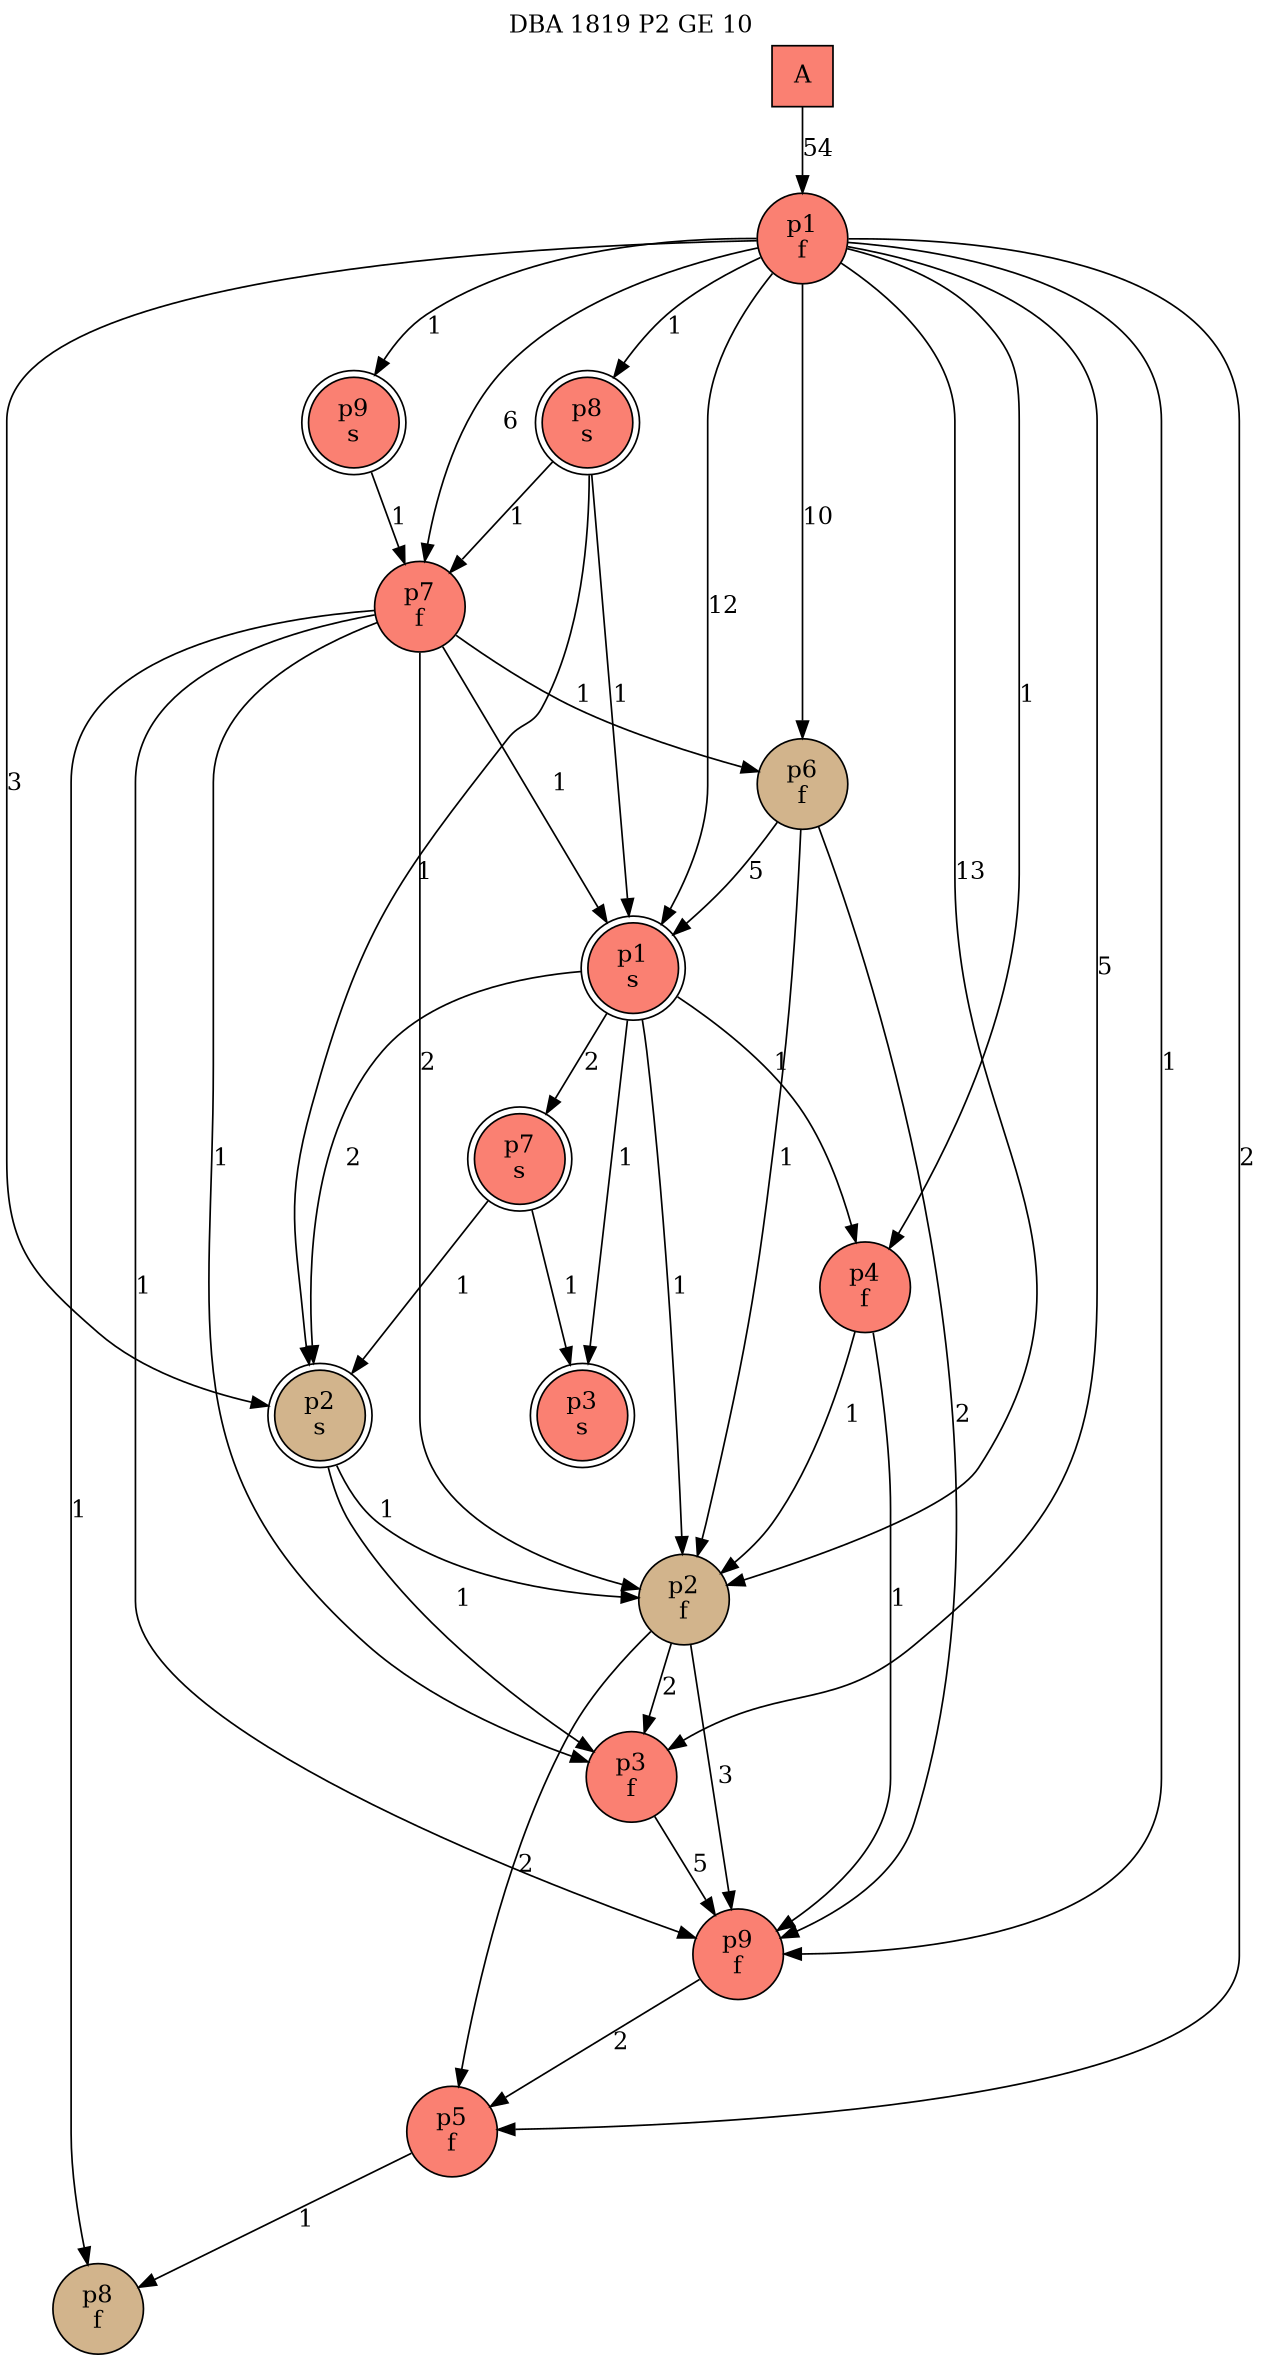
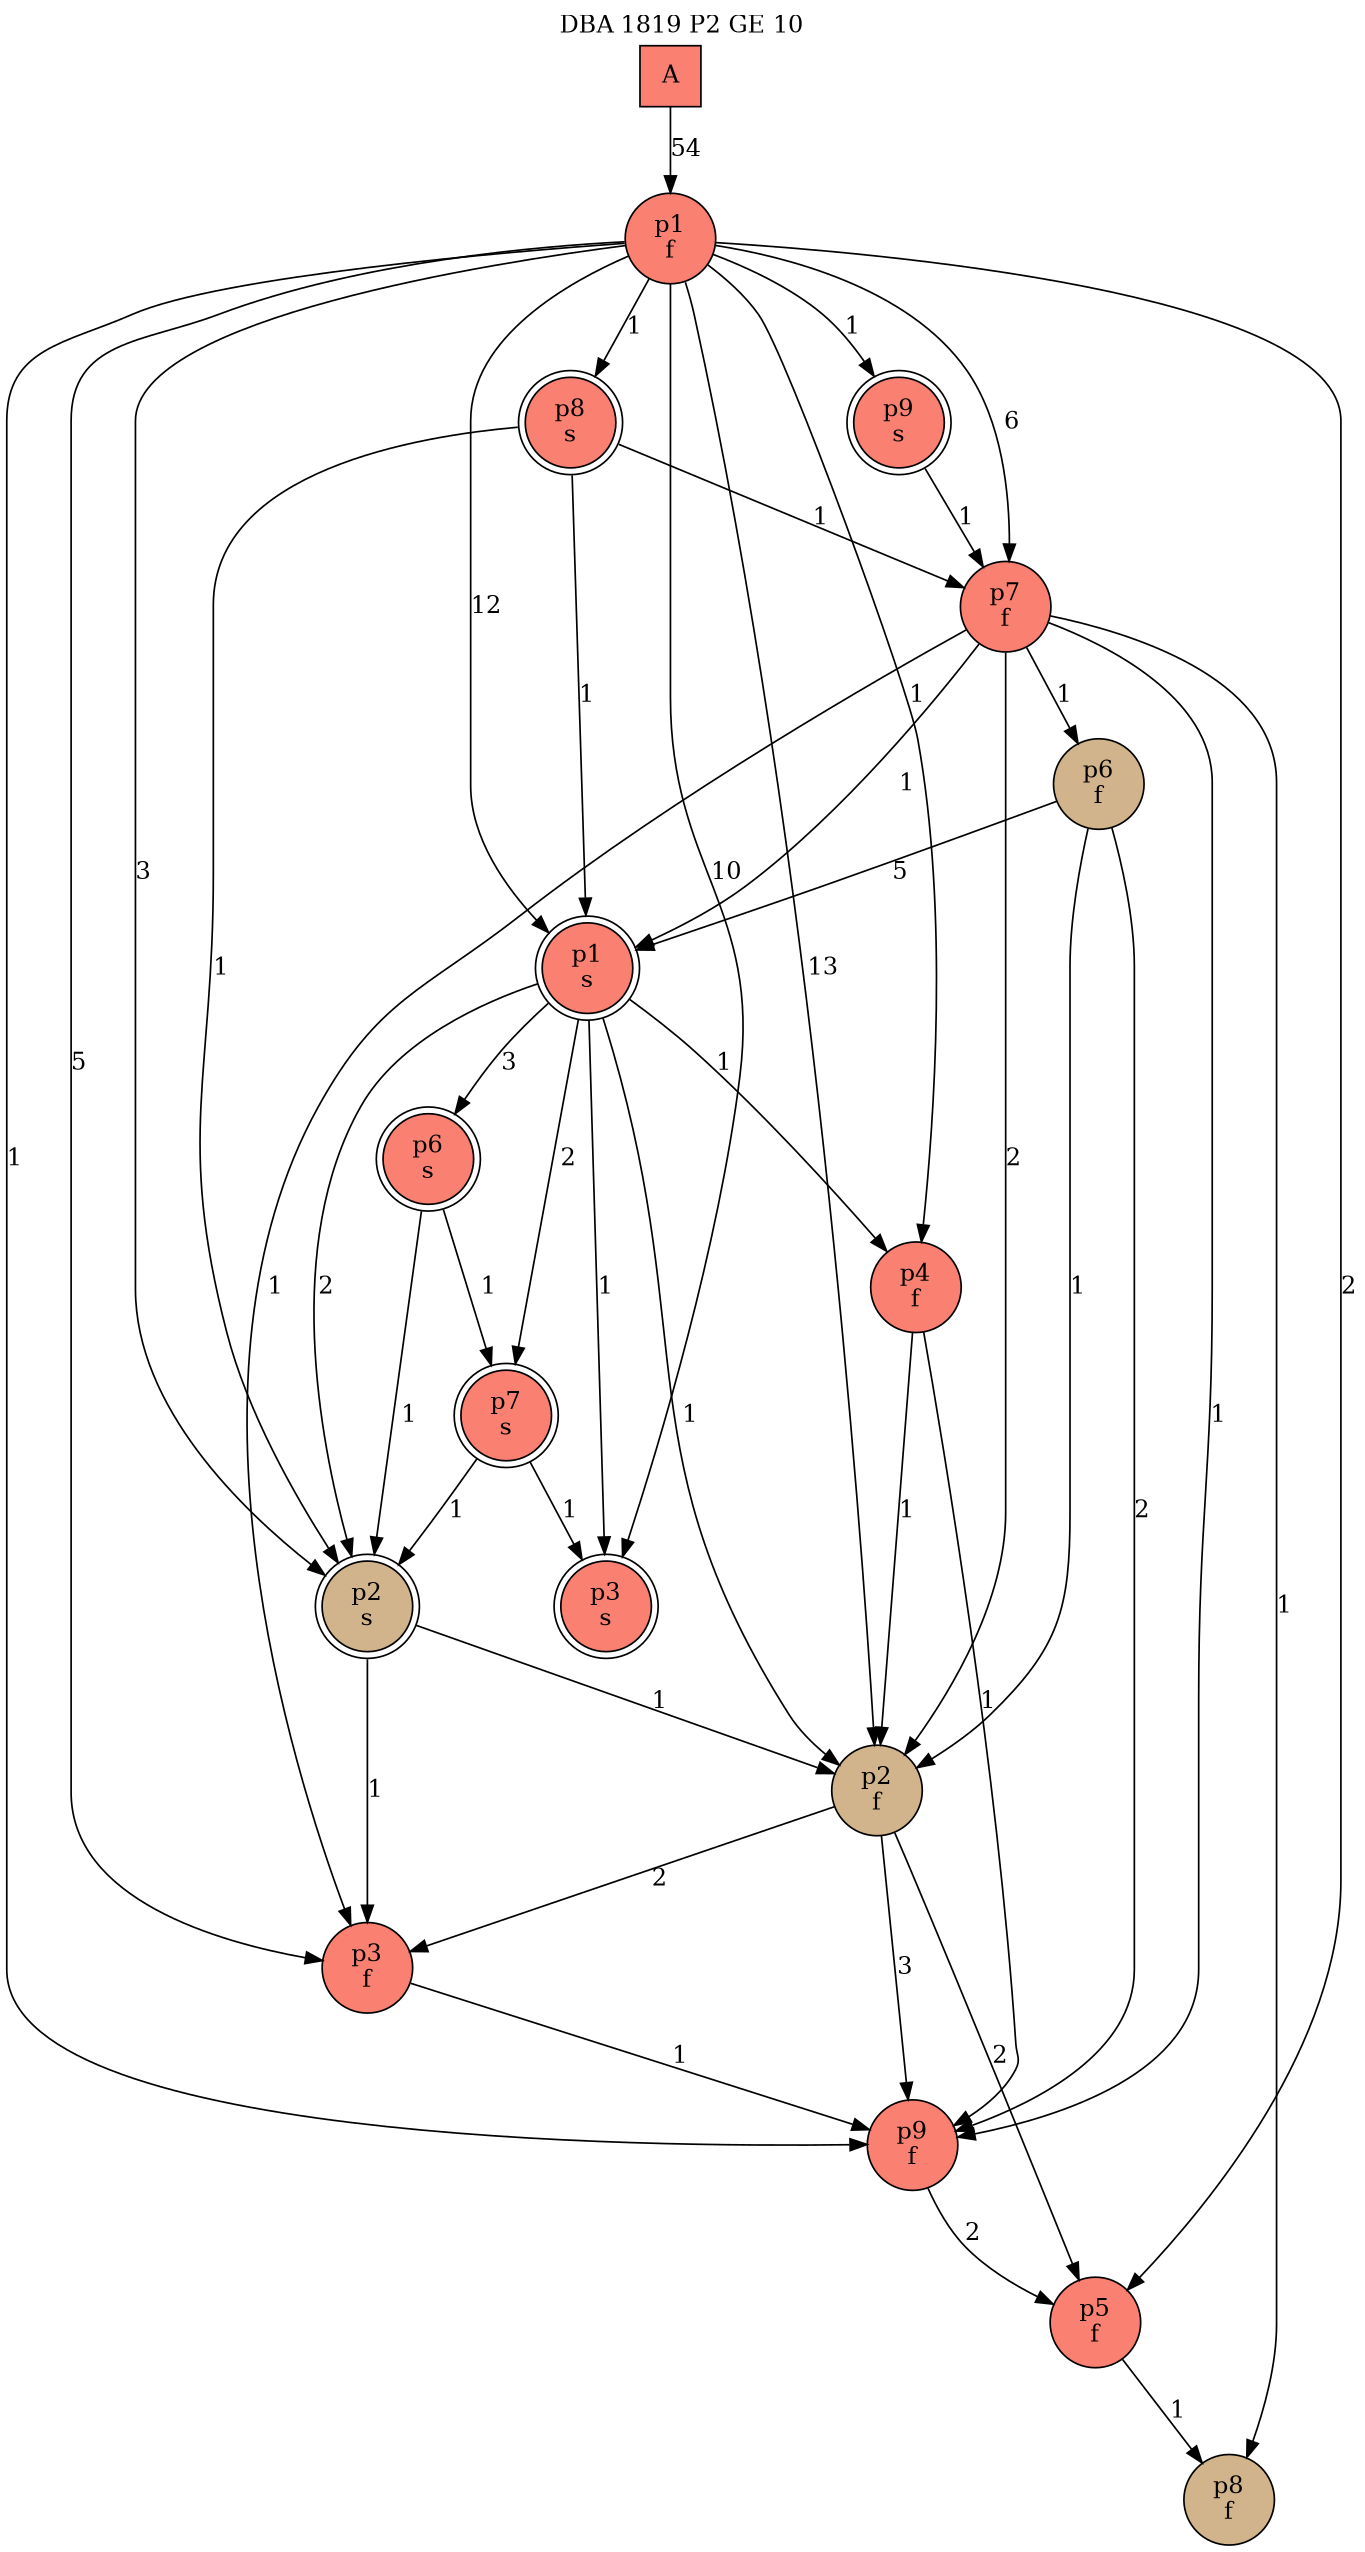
(803, 502) -> (713, 886)
none -> (428, 1159)
(701, 1866) -> (681, 2057)
